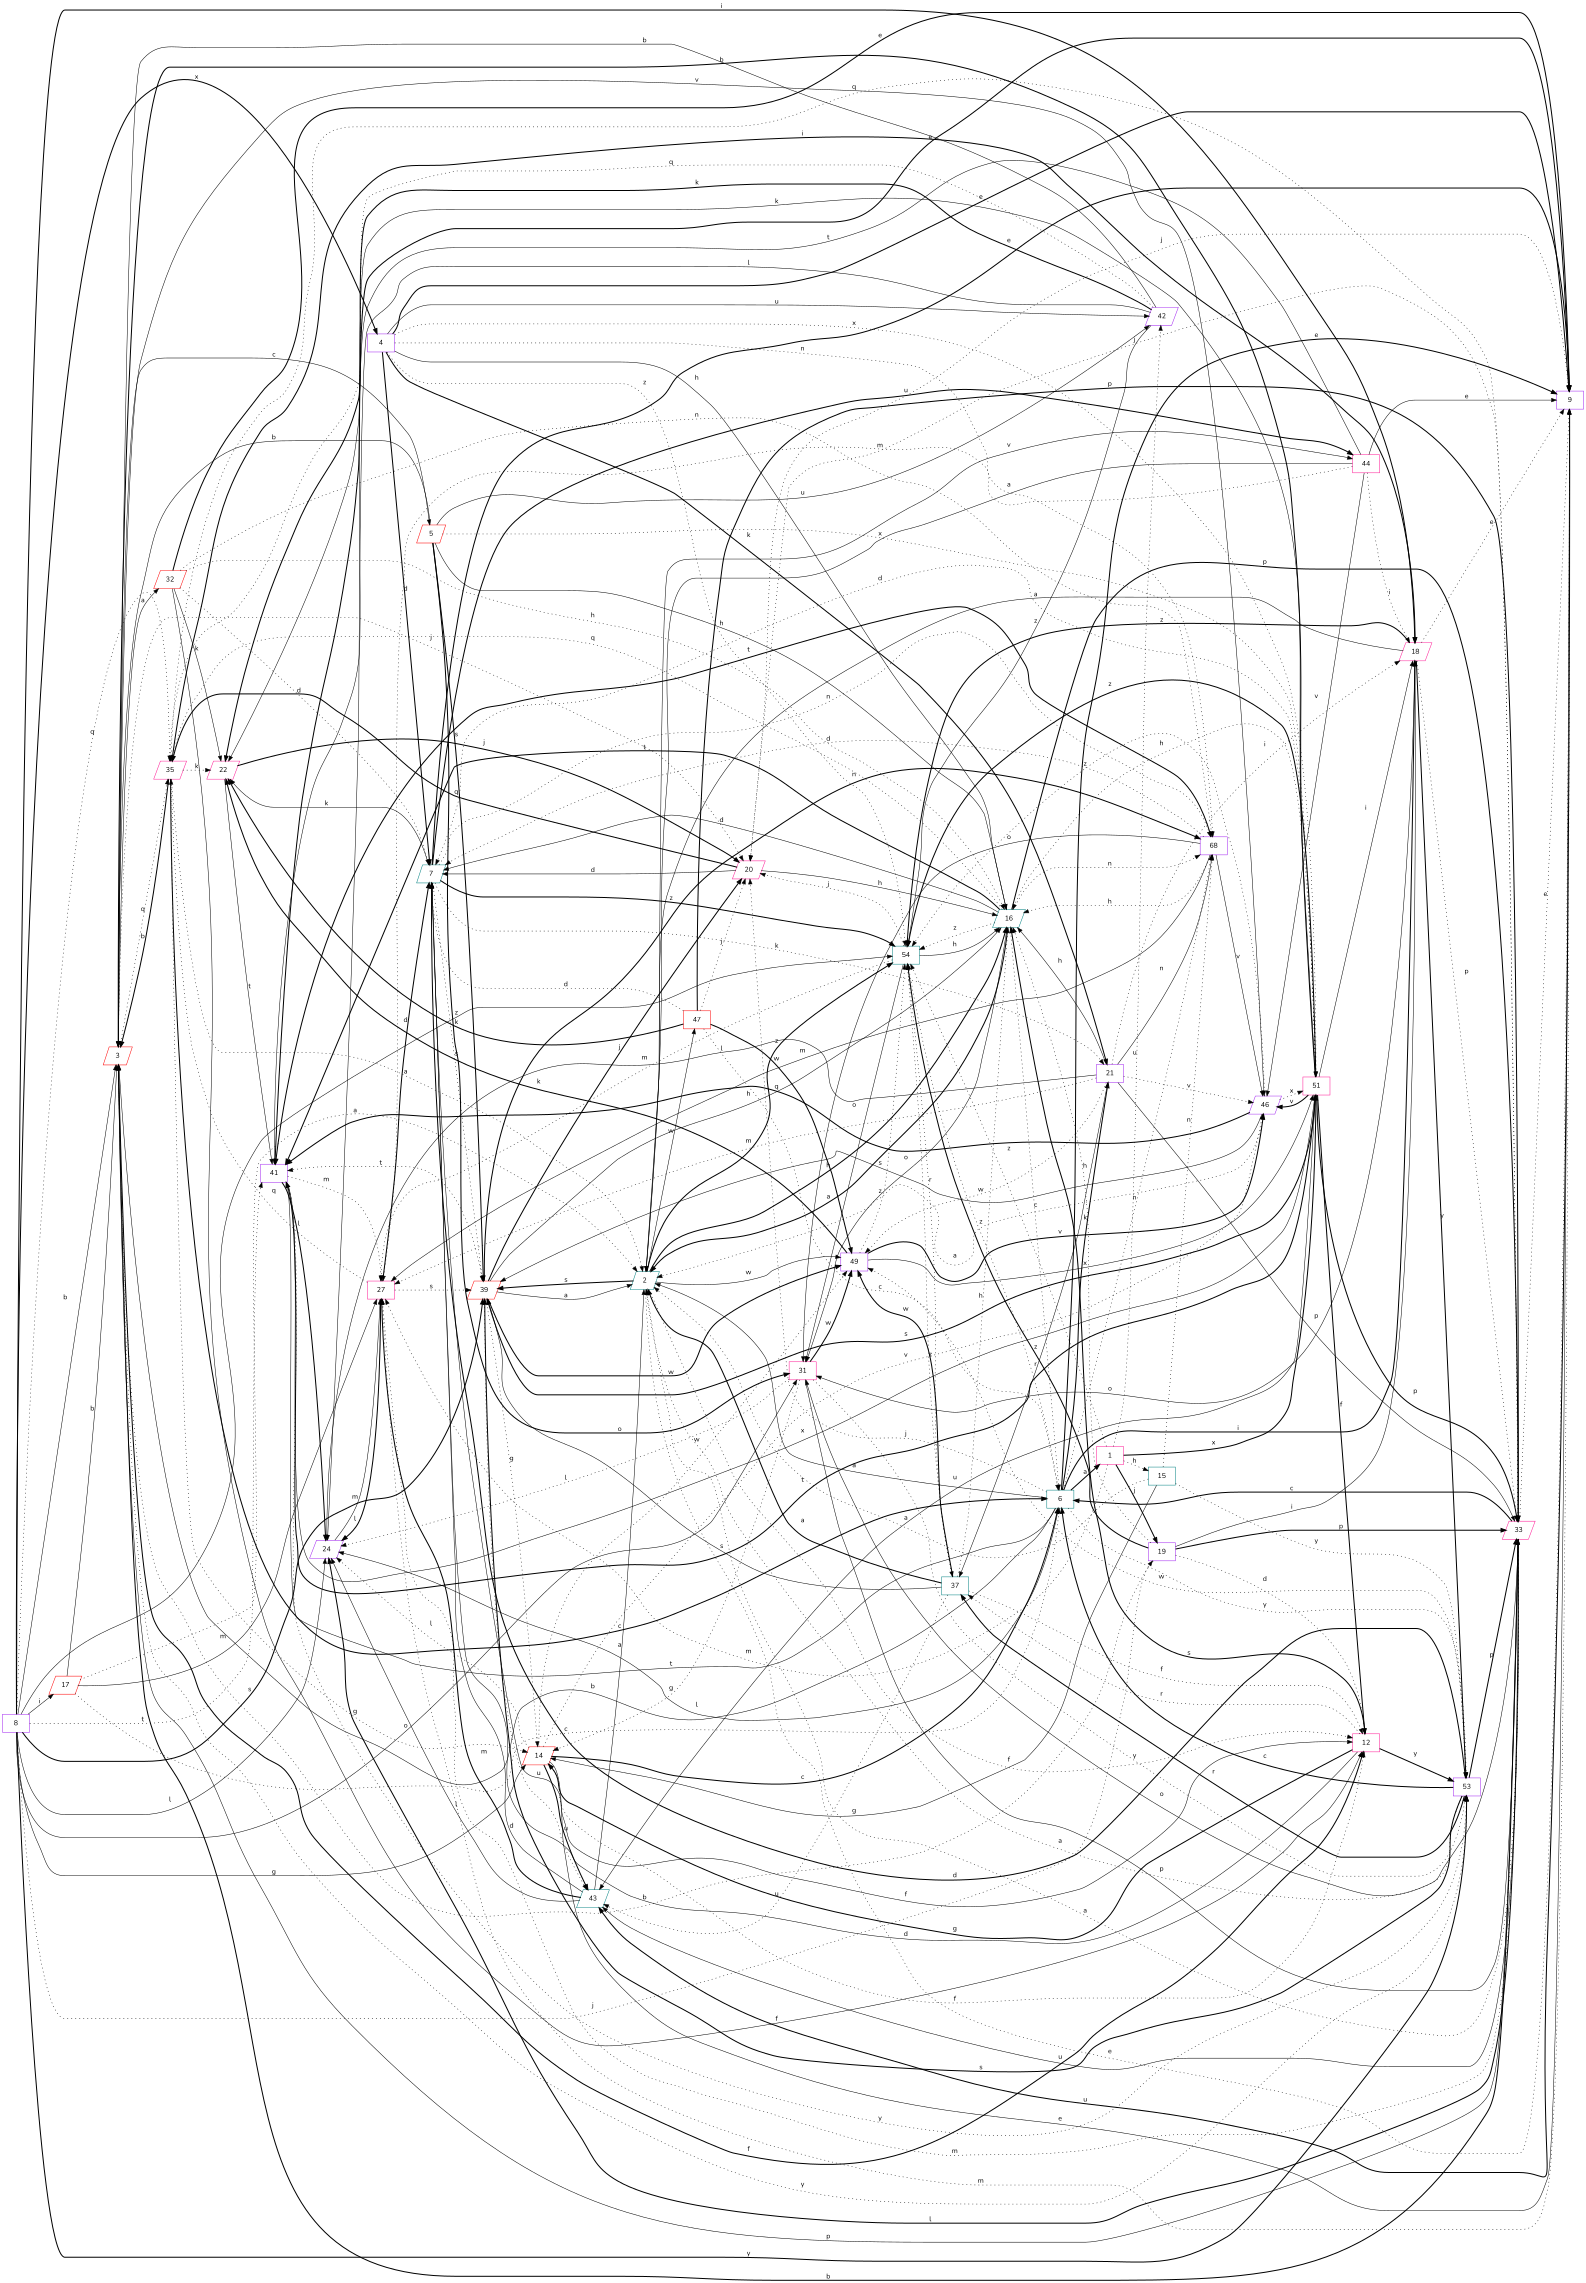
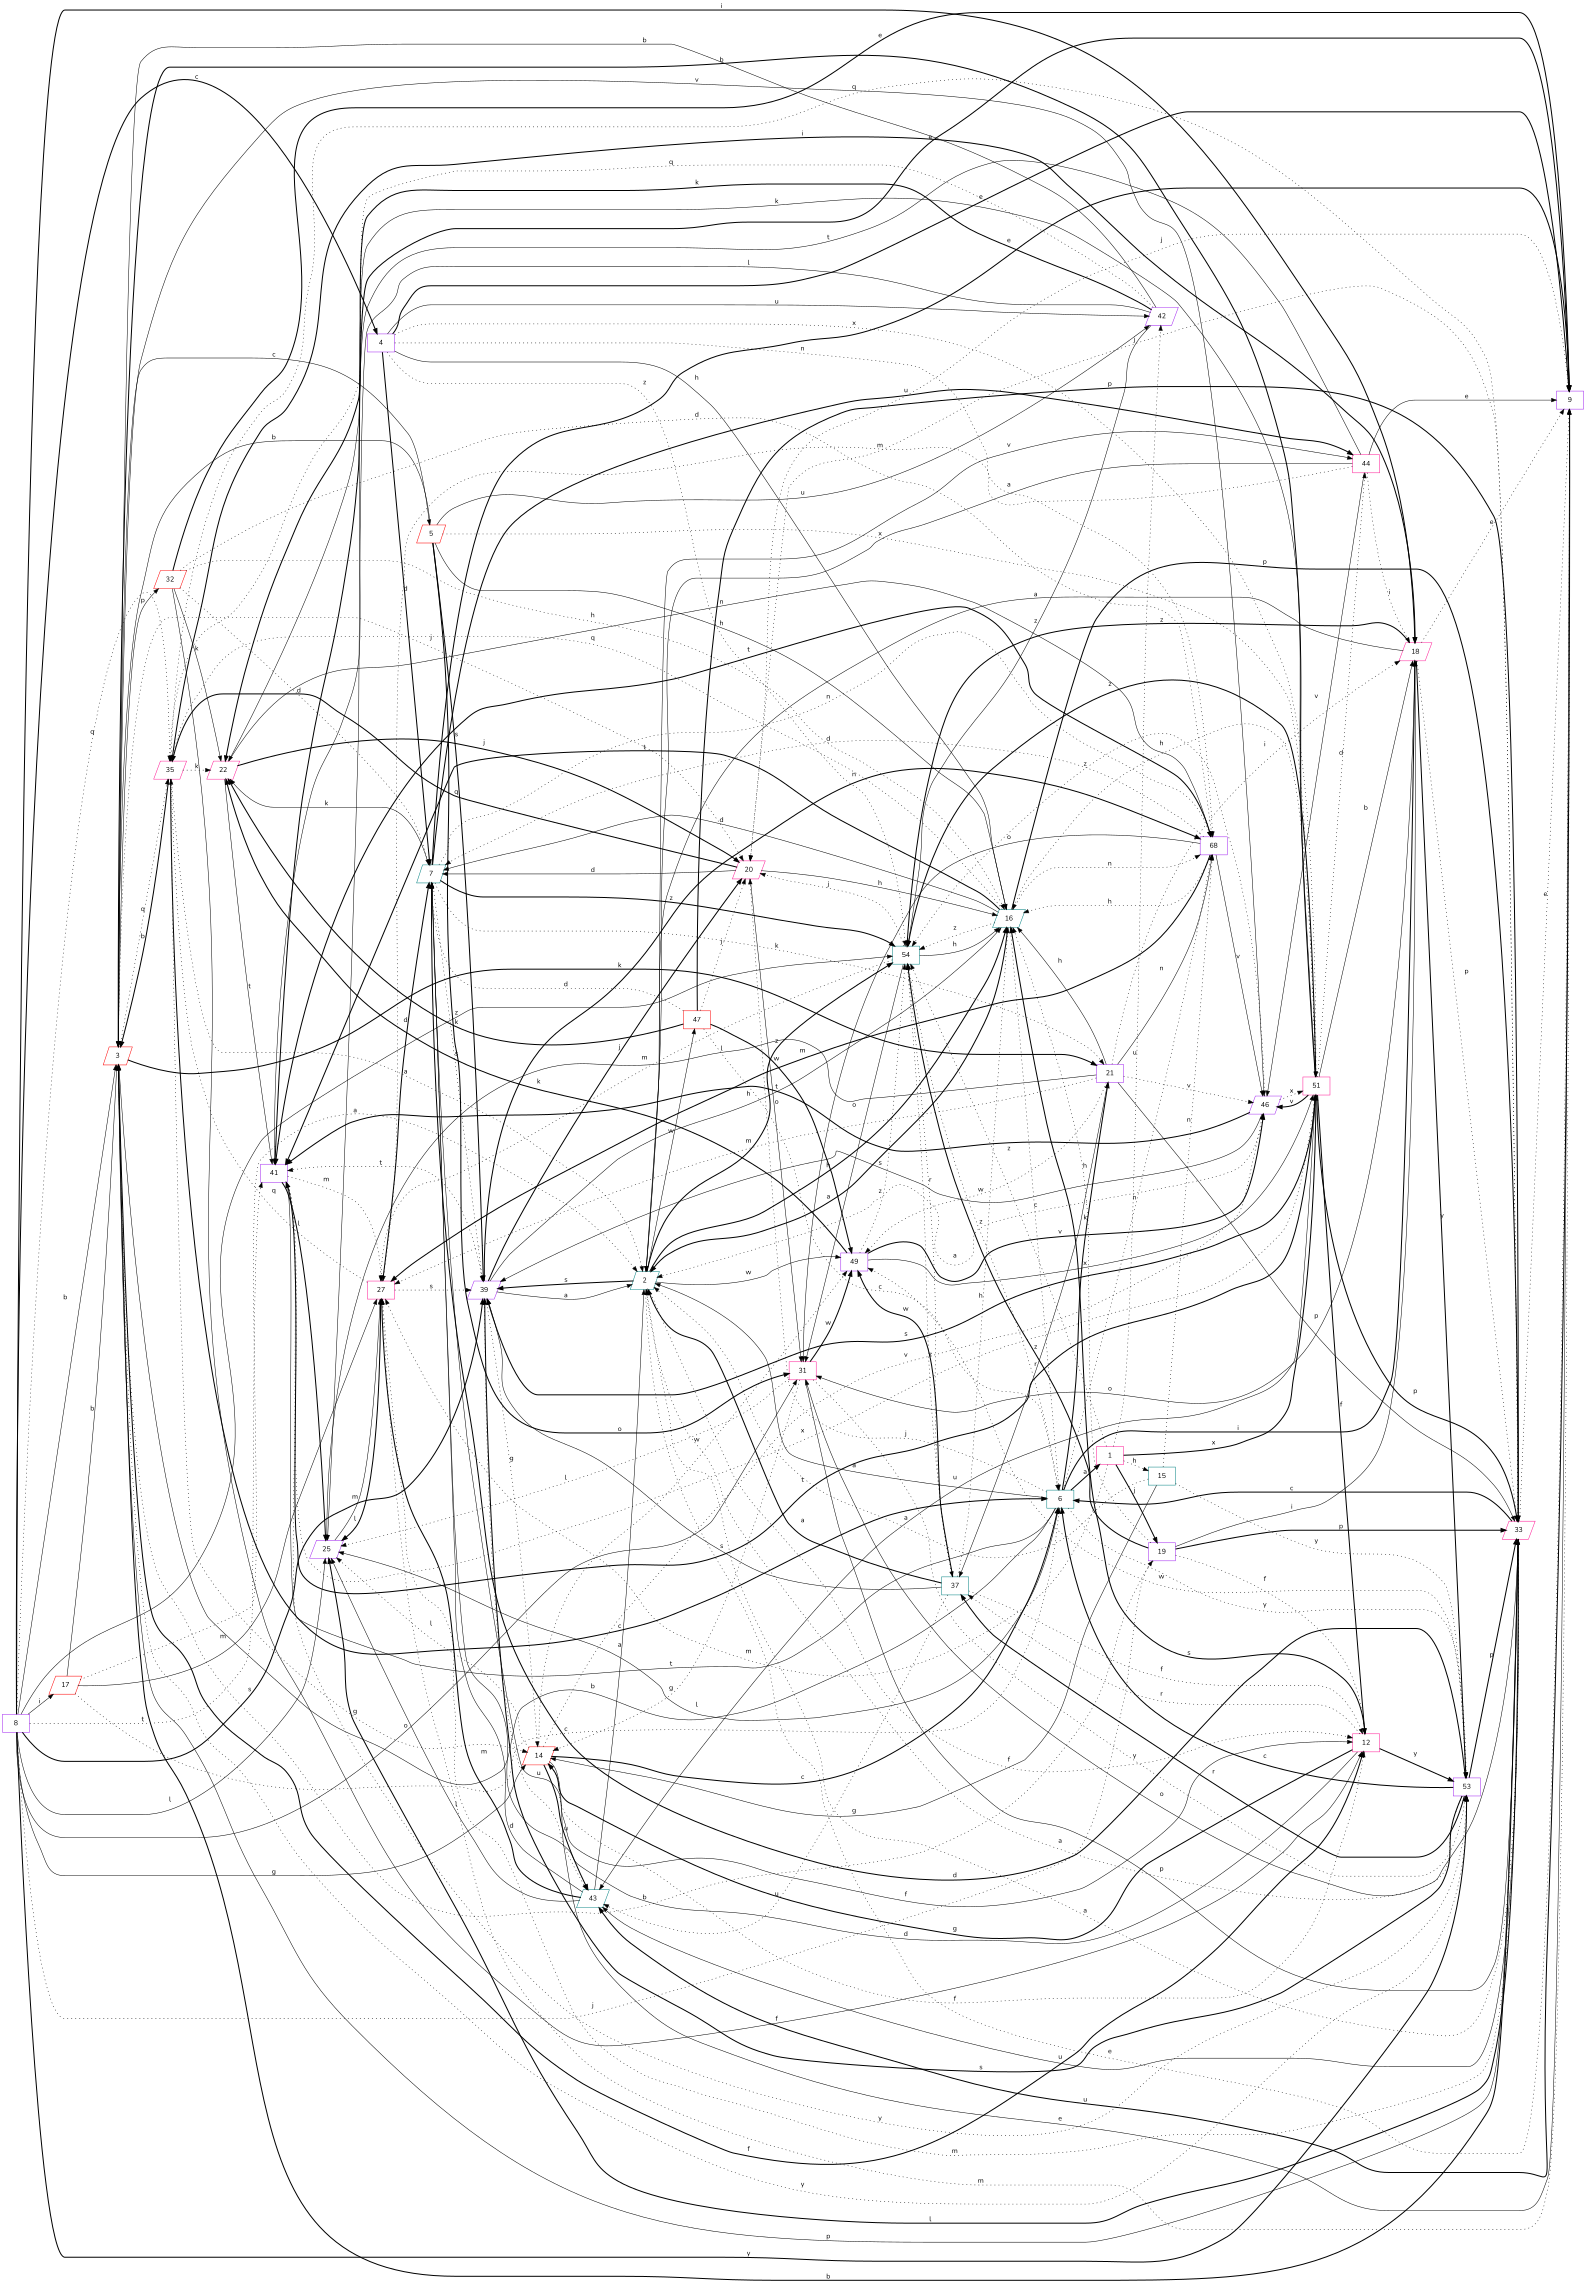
(197, 77) -> (197, 77)
(697, 415) -> (697, 415)
(1003, 568) -> (1341, 778)
(143, 600) -> (143, 600)
none -> (755, 600)
(836, 619) -> (606, 969)
(1086, 734) -> none
(1366, 808) -> (1366, 808)
(810, 1056) -> (810, 1056)
(777, 1087) -> (777, 1087)
(937, 1144) -> (776, 1118)
(484, 1290) -> (484, 1290)
(672, 1376) -> none
(691, 1484) -> (691, 1484)
(327, 1549) -> (327, 1549)
(1265, 1579) -> (1265, 1579)
